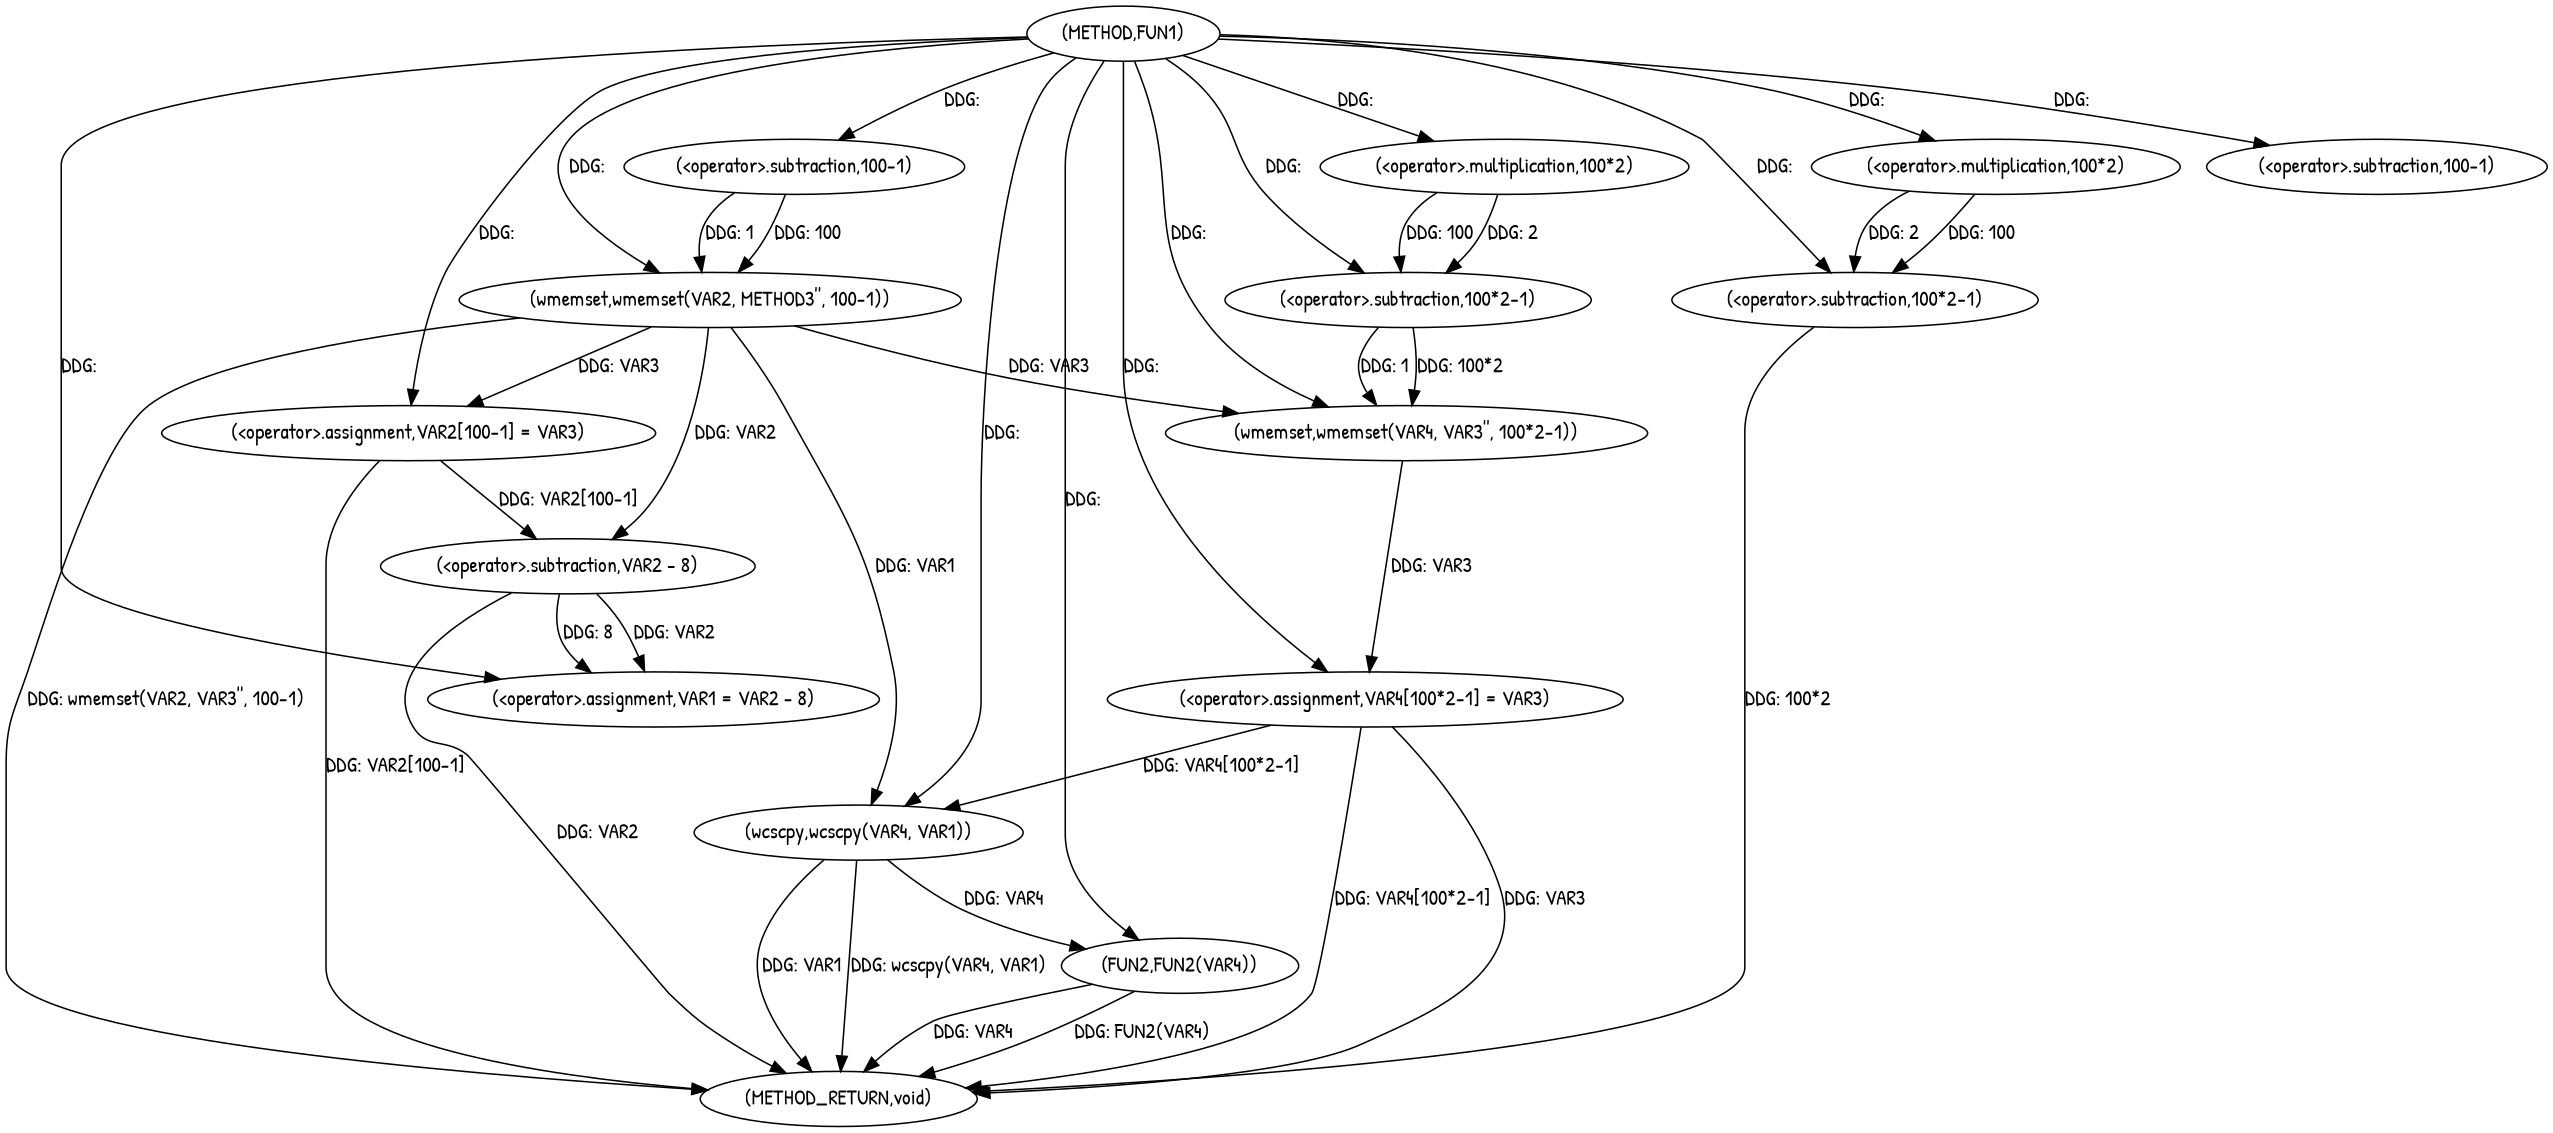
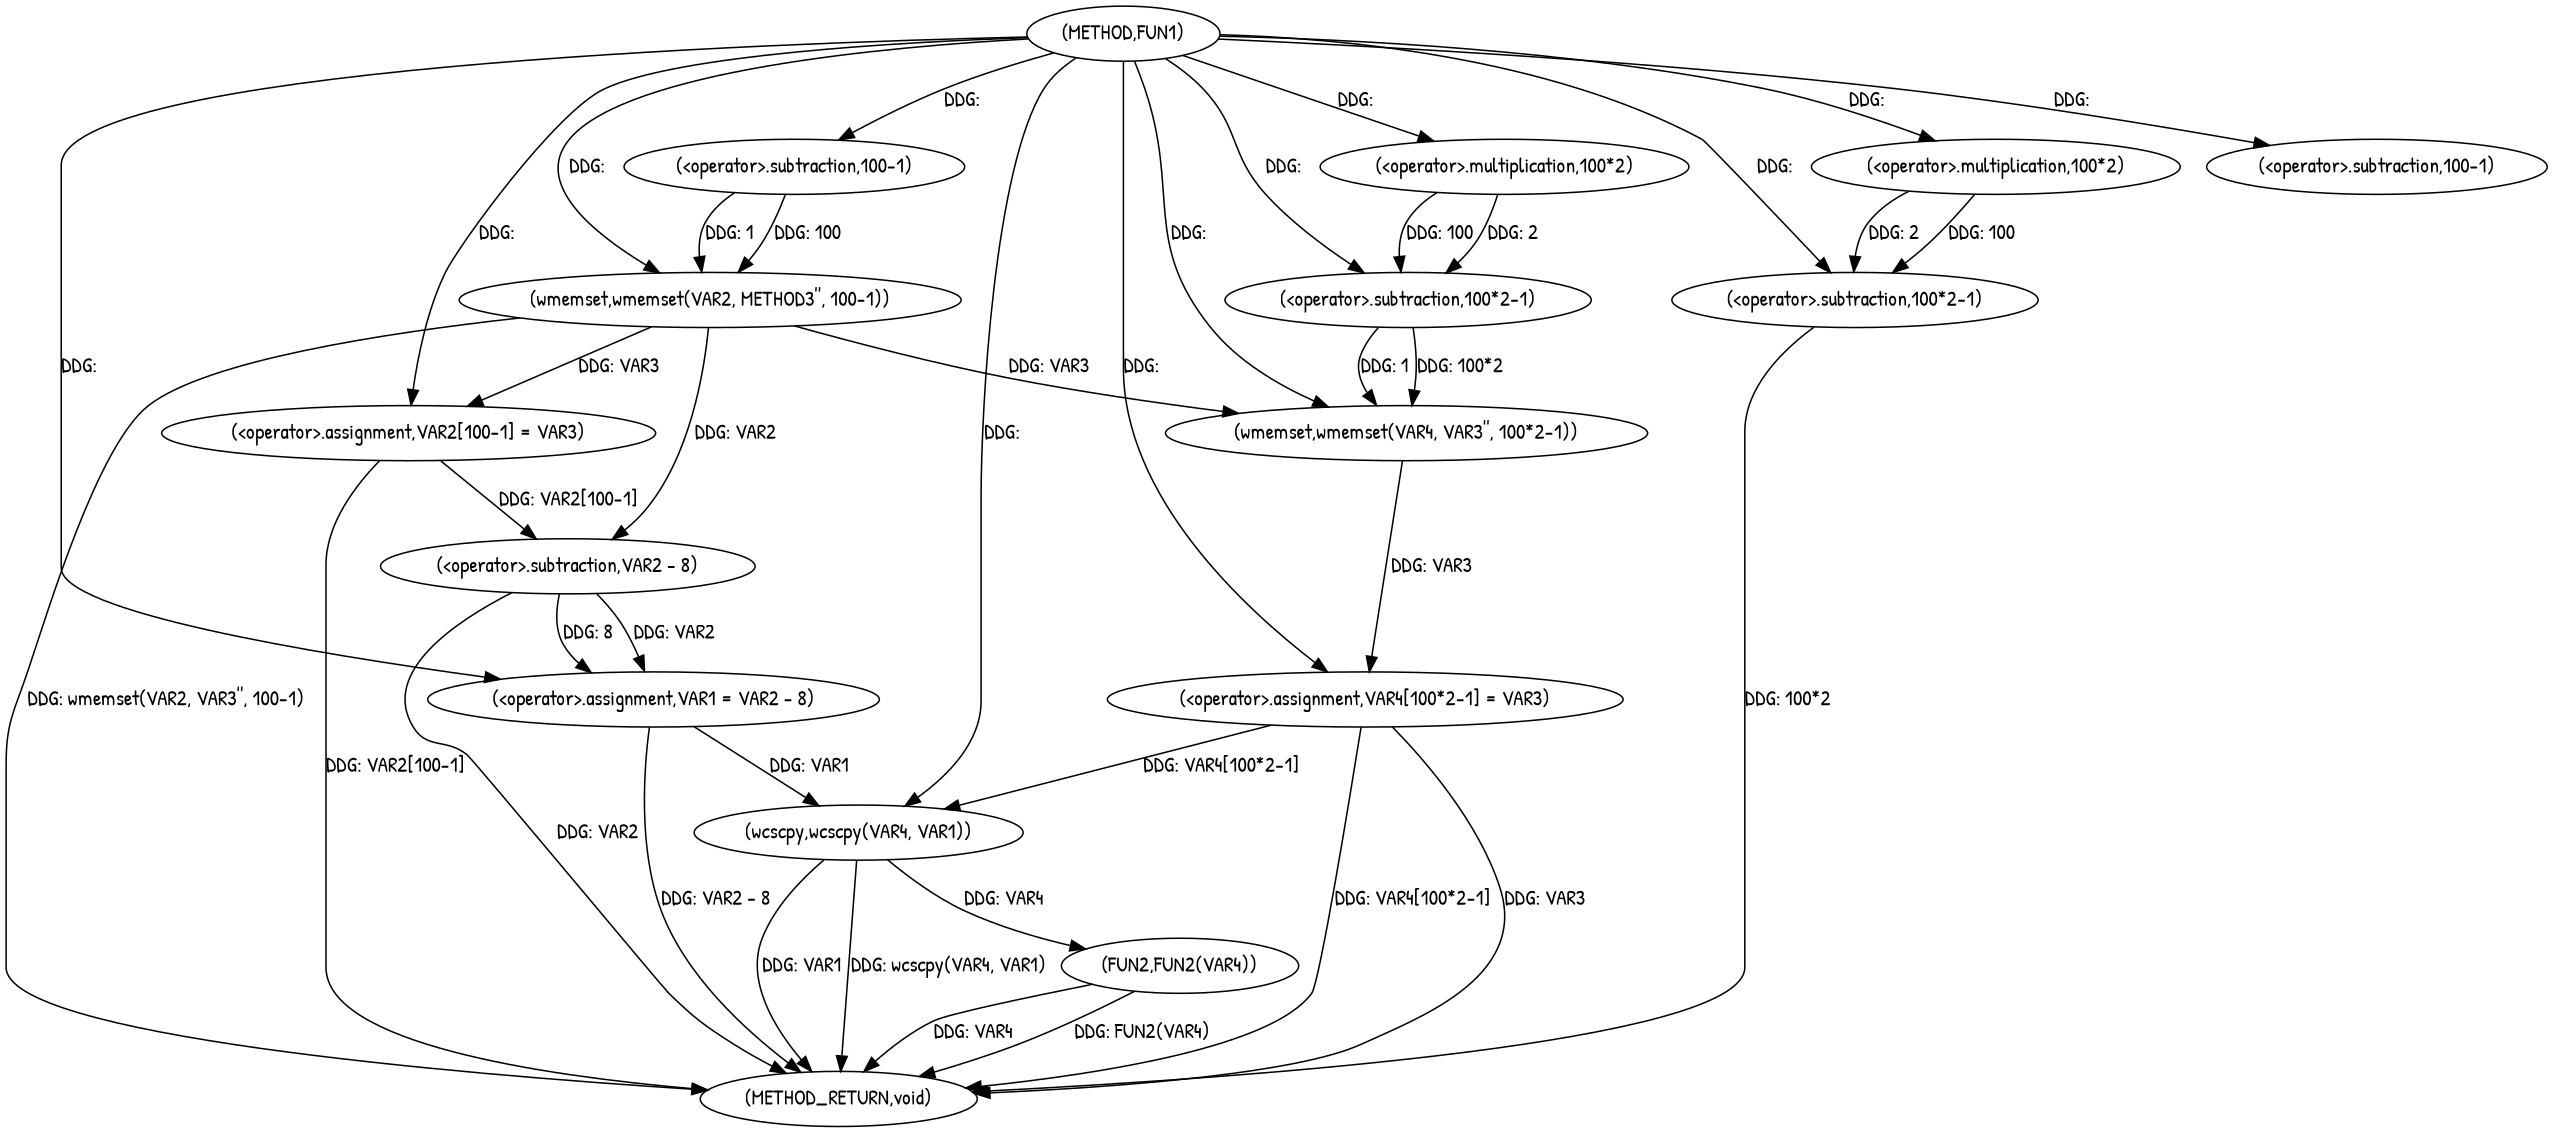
(1065, 502) -> none
(858, 546) -> (750, 762)
none -> (664, 918)
